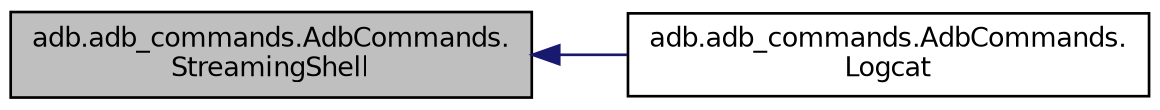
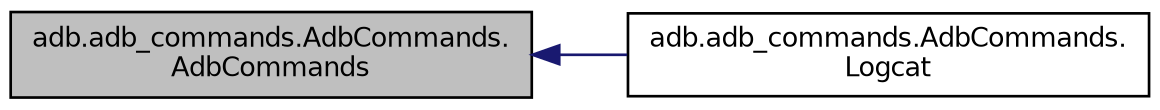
(271, 55) -> (271, 55)
